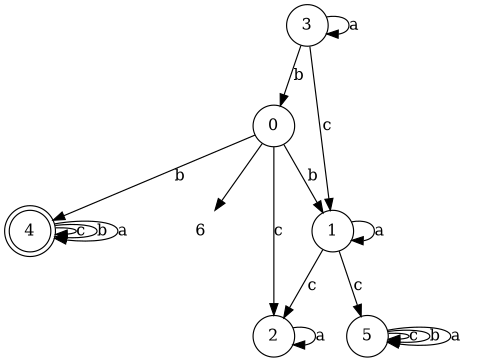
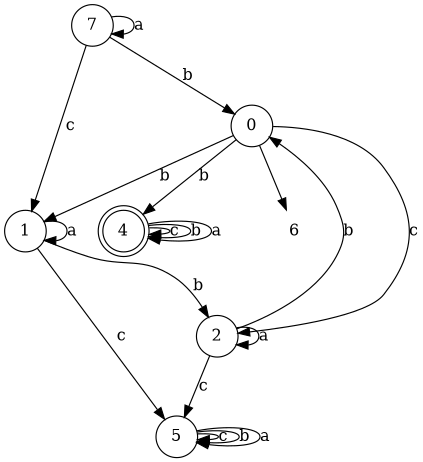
(307, 25) -> (92, 25)
none -> (339, 251)
(312, 286) -> (199, 286)
none -> (199, 381)
